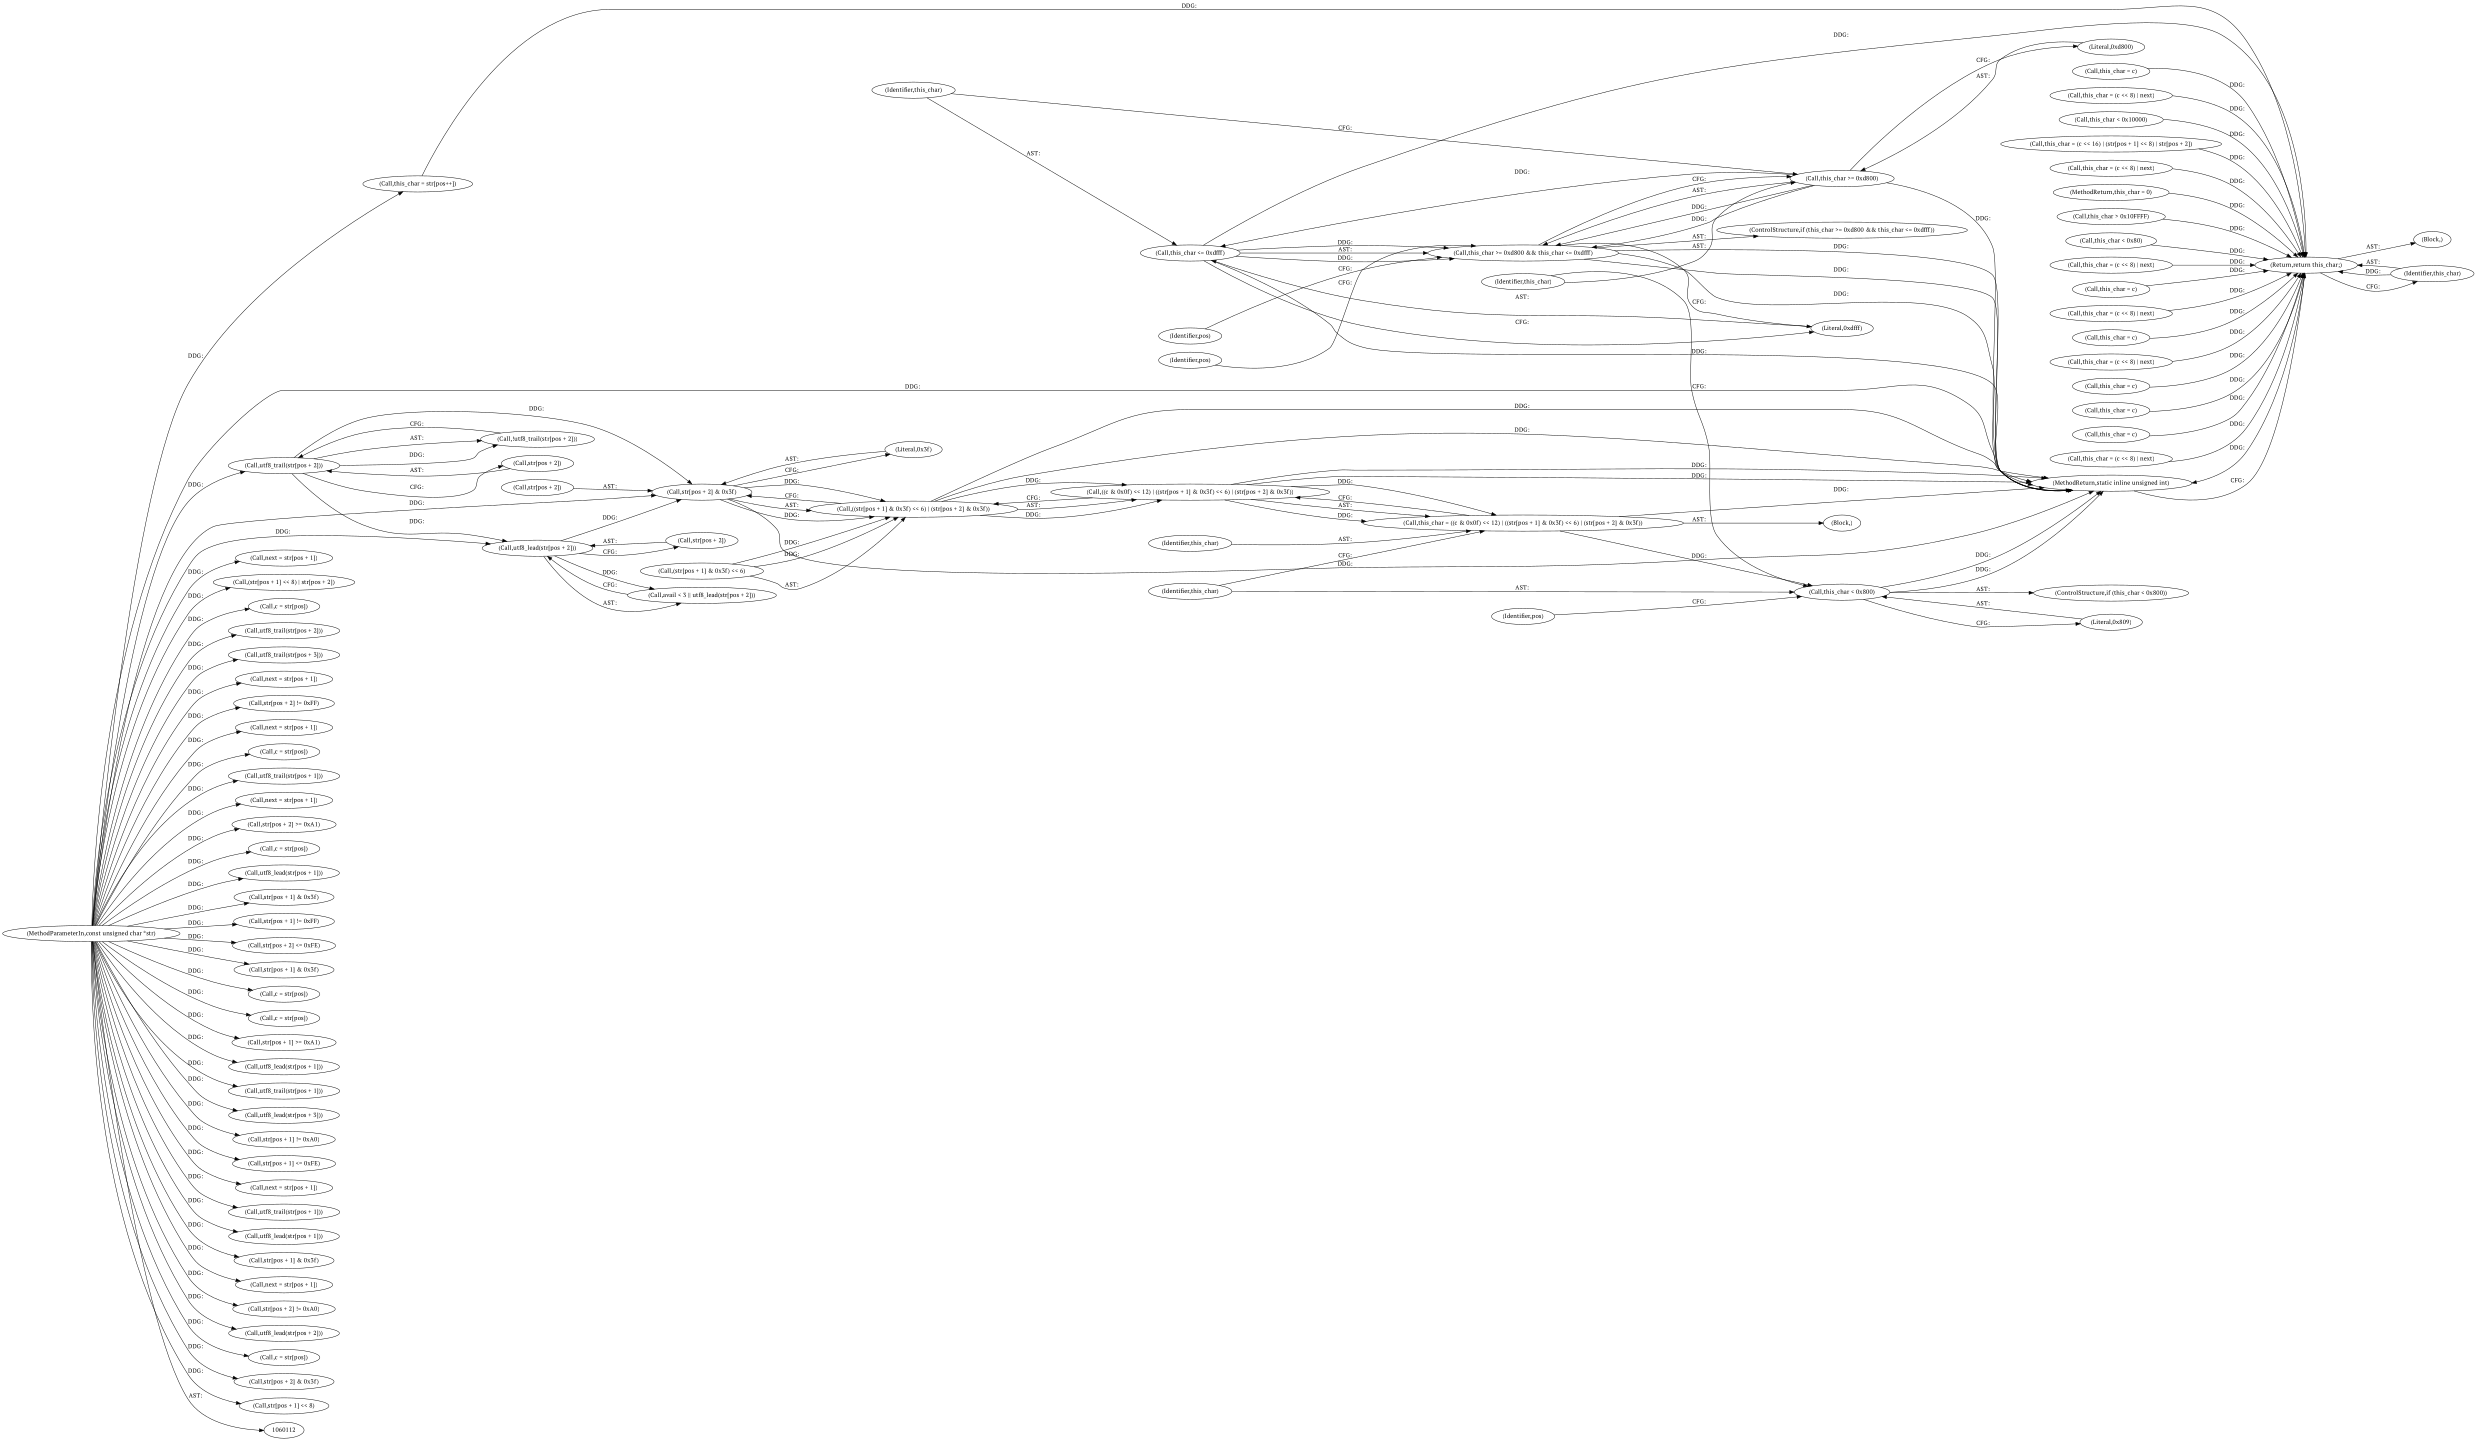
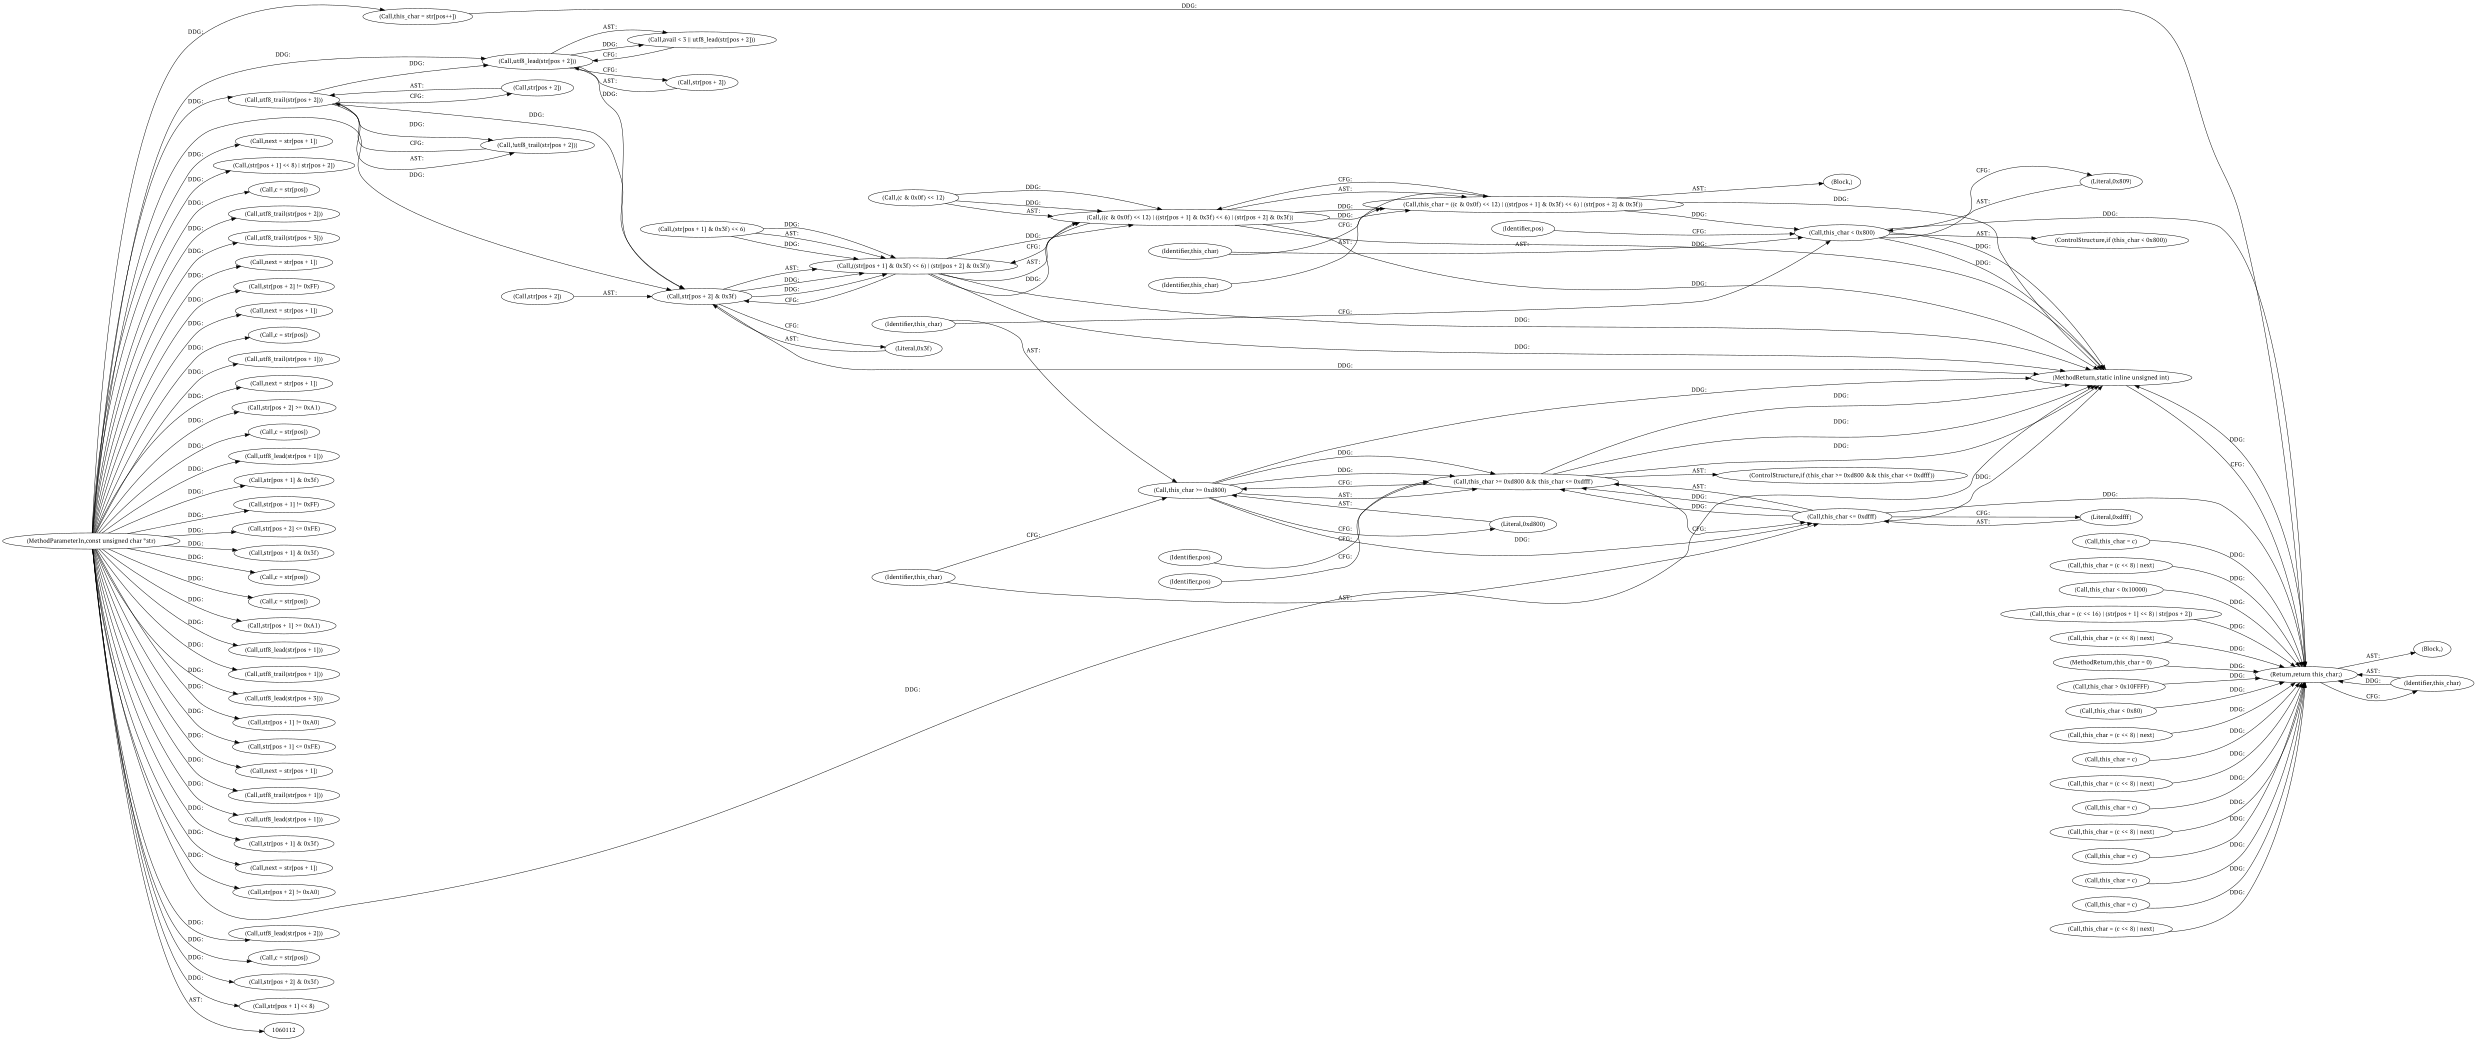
none -> (914, 198)
none -> (2250, 275)
(1689, 282) -> (1698, 534)
